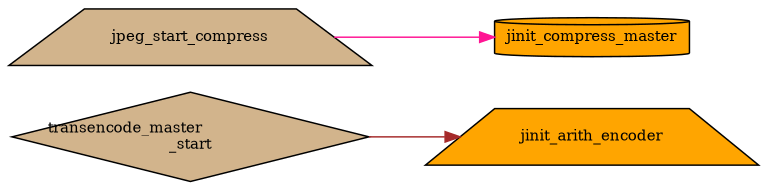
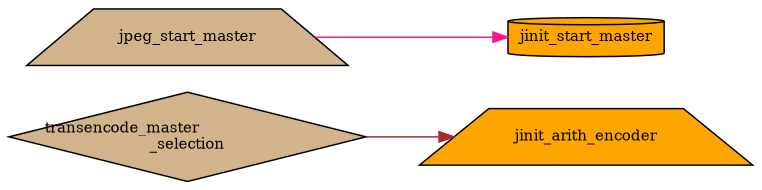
(190, 37) -> (187, 37)
(592, 37) -> (586, 37)
(190, 137) -> (187, 137)
